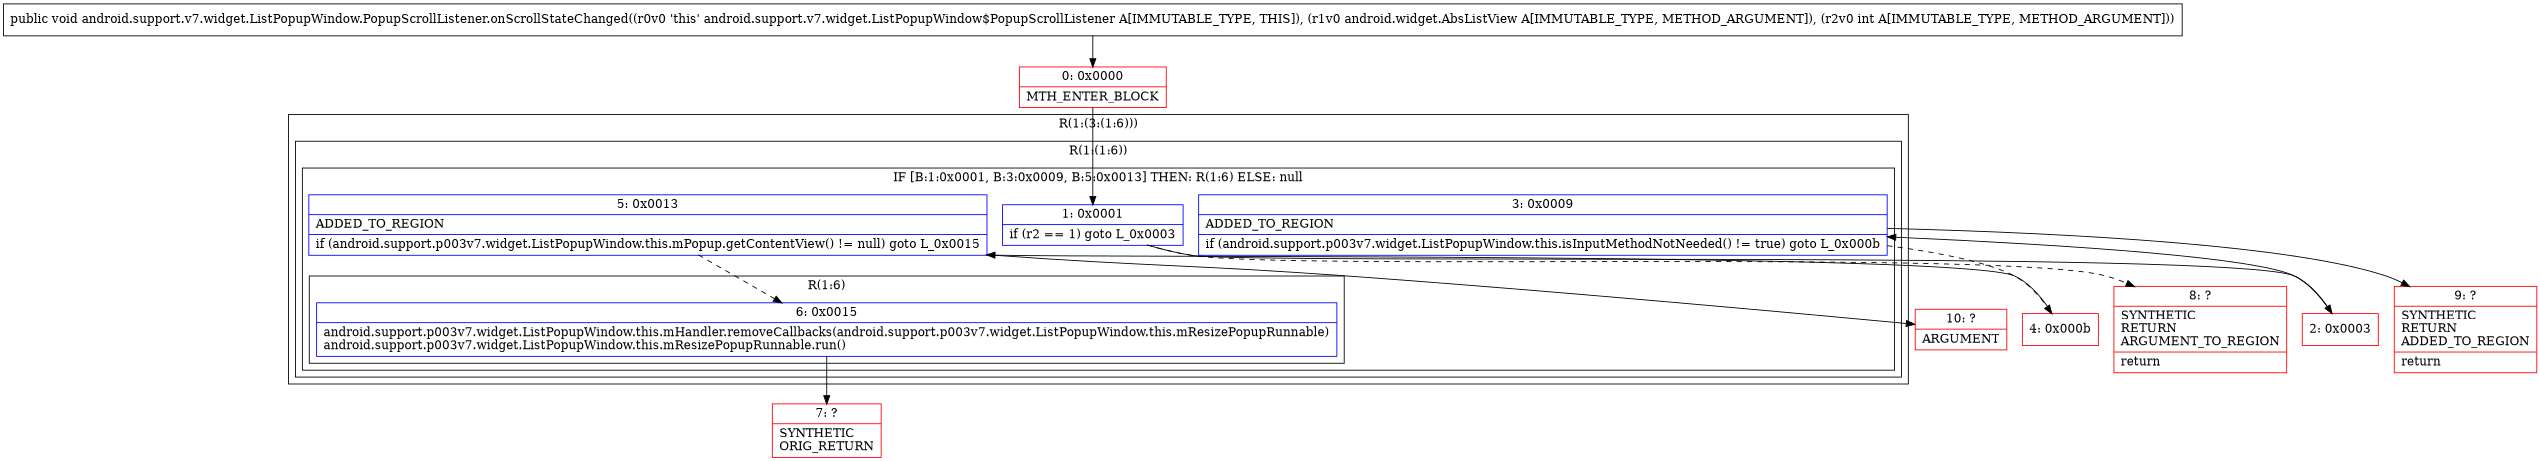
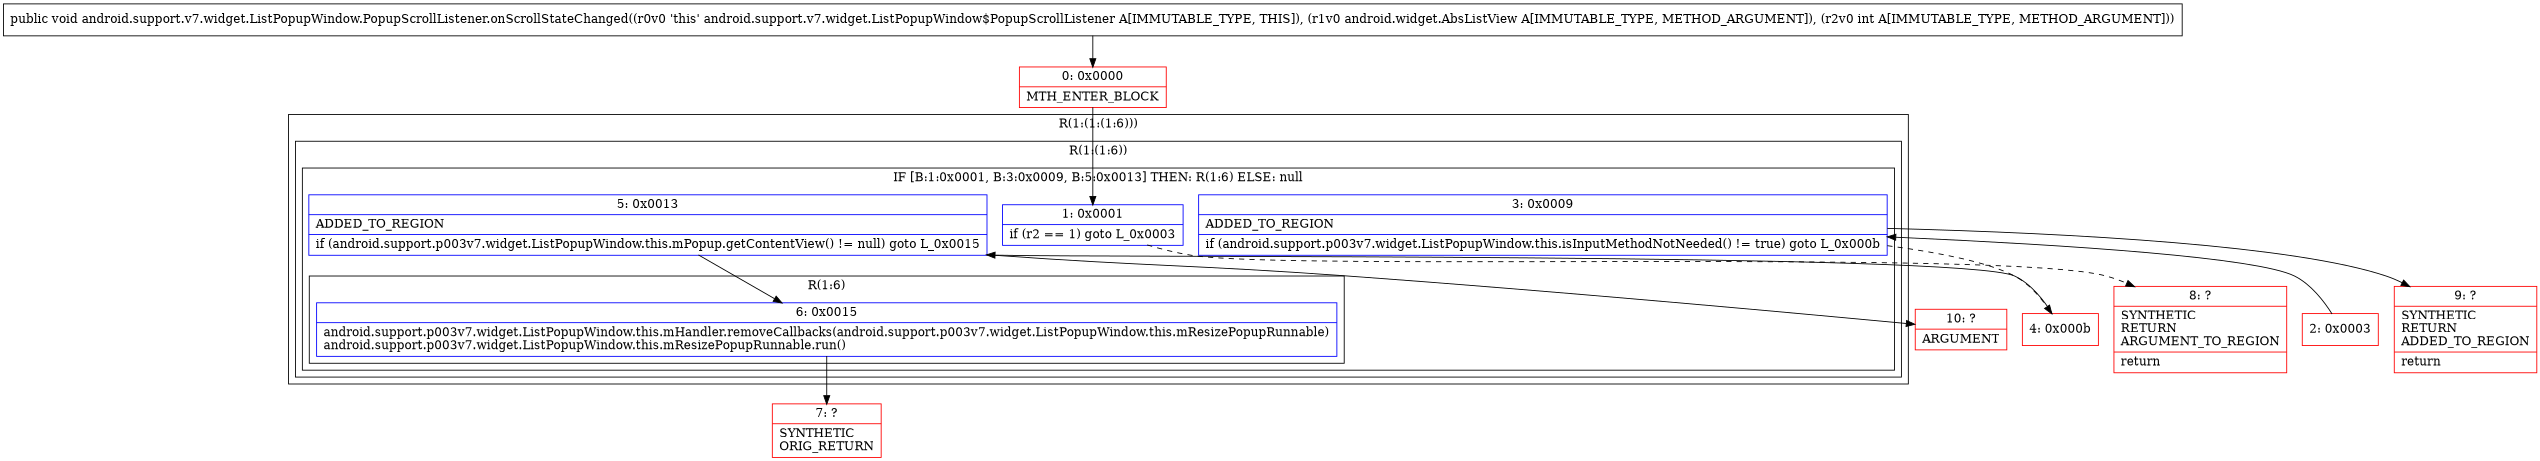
(1098, 124) -> (1098, 124)
(2042, 262) -> none
(746, 282) -> (746, 282)
